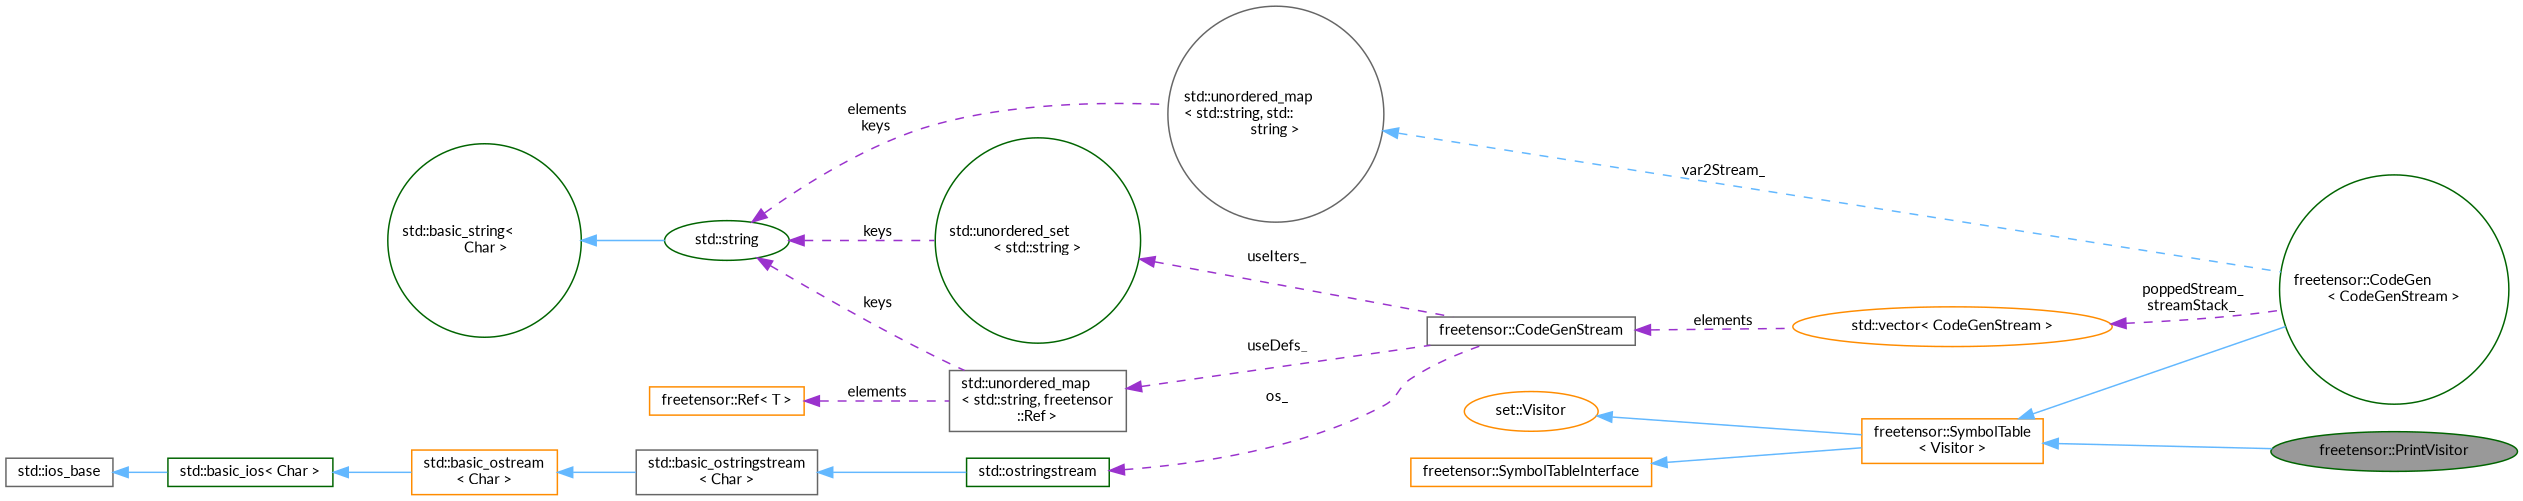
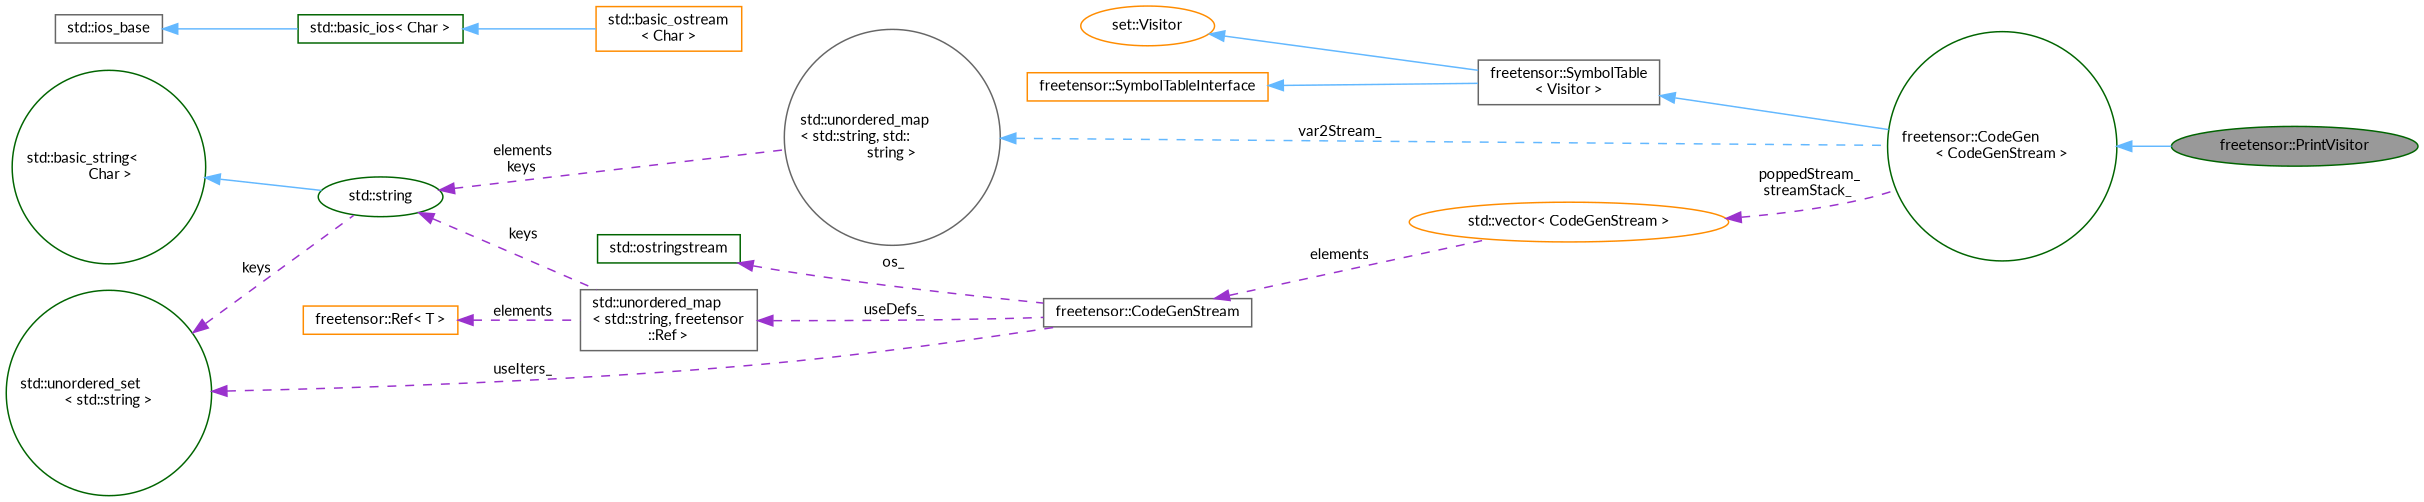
(869, 240) -> (280, 269)
(1952, 441) -> (1569, 82)
(2165, 446) -> (2152, 146)
(727, 472) -> none
